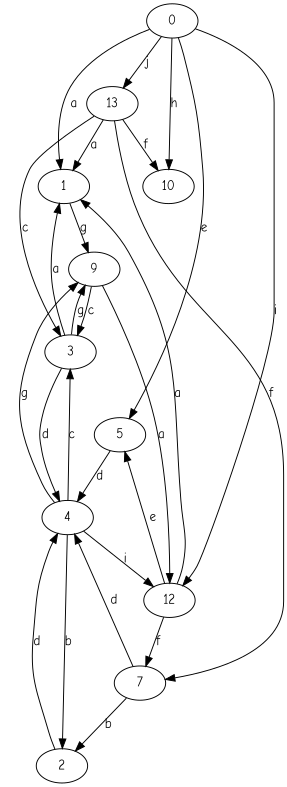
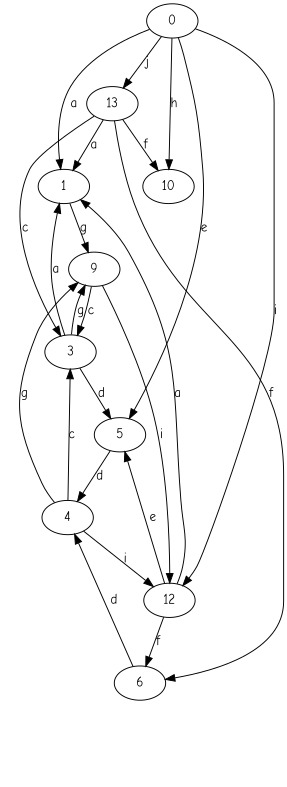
(40, 430) -> (93, 389)
(162, 435) -> (162, 435)
(140, 683) -> (140, 683)
(62, 766) -> none
